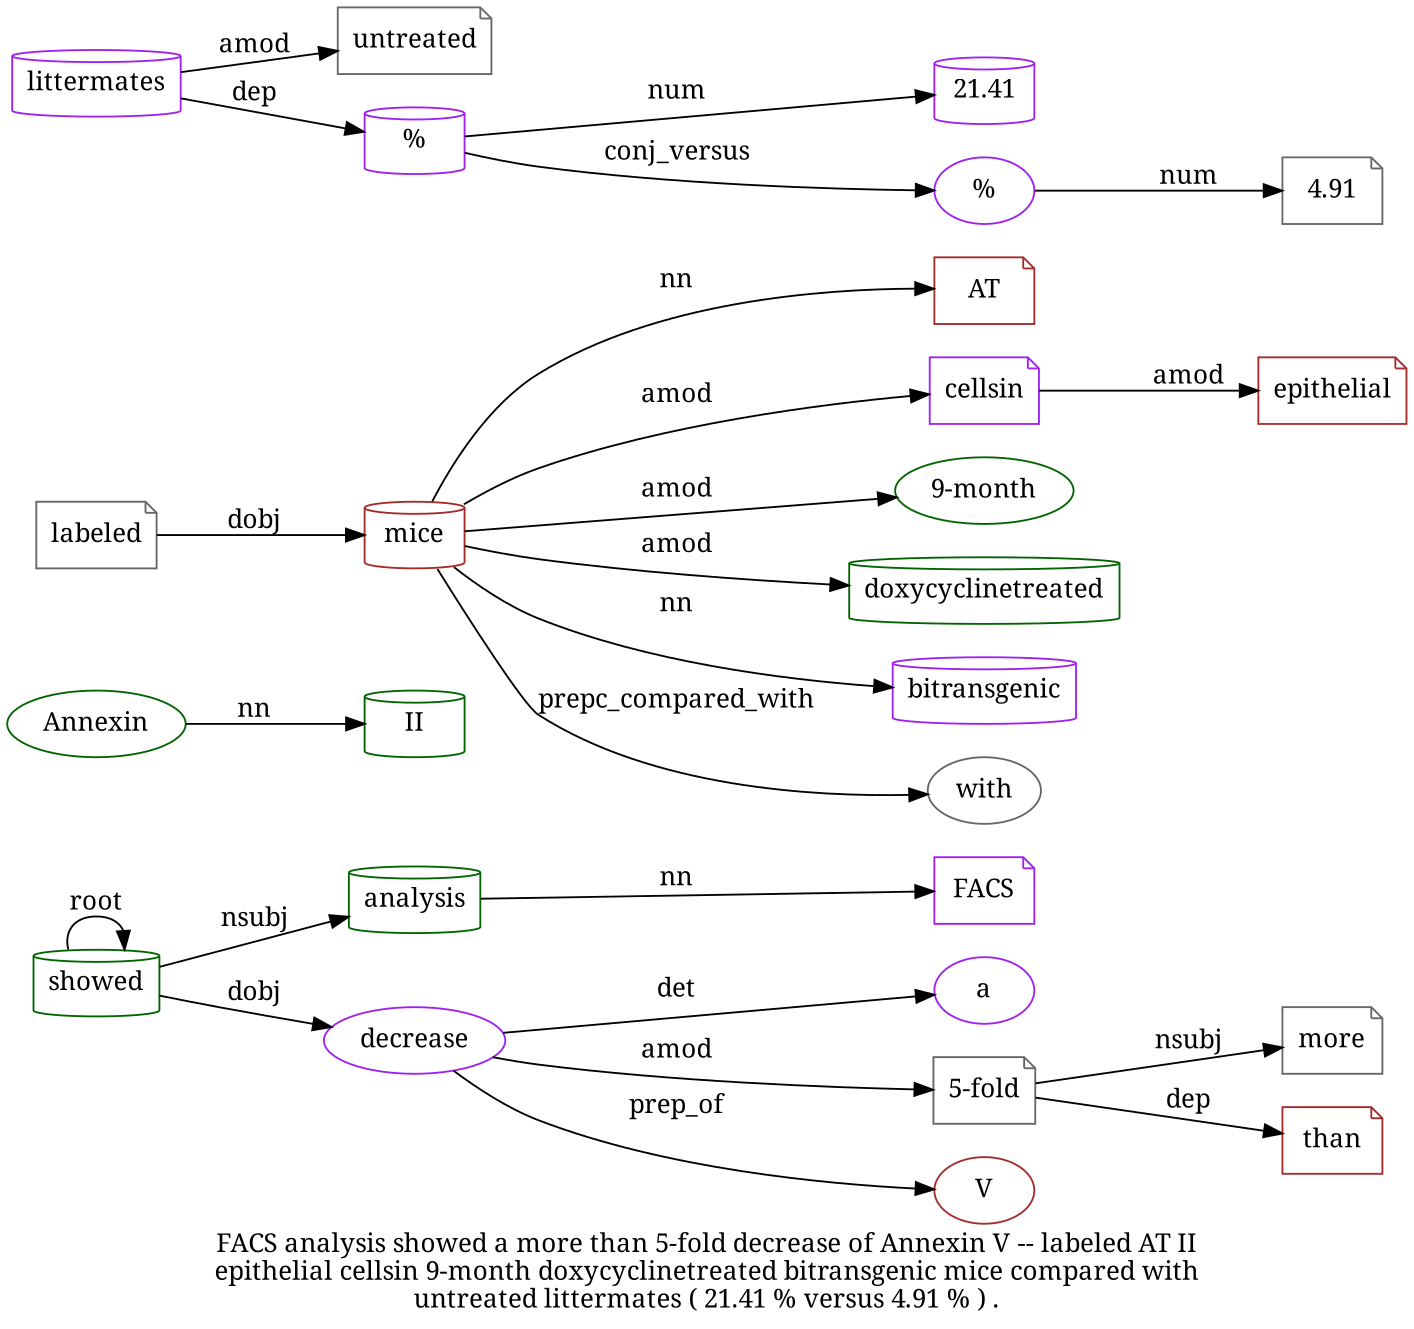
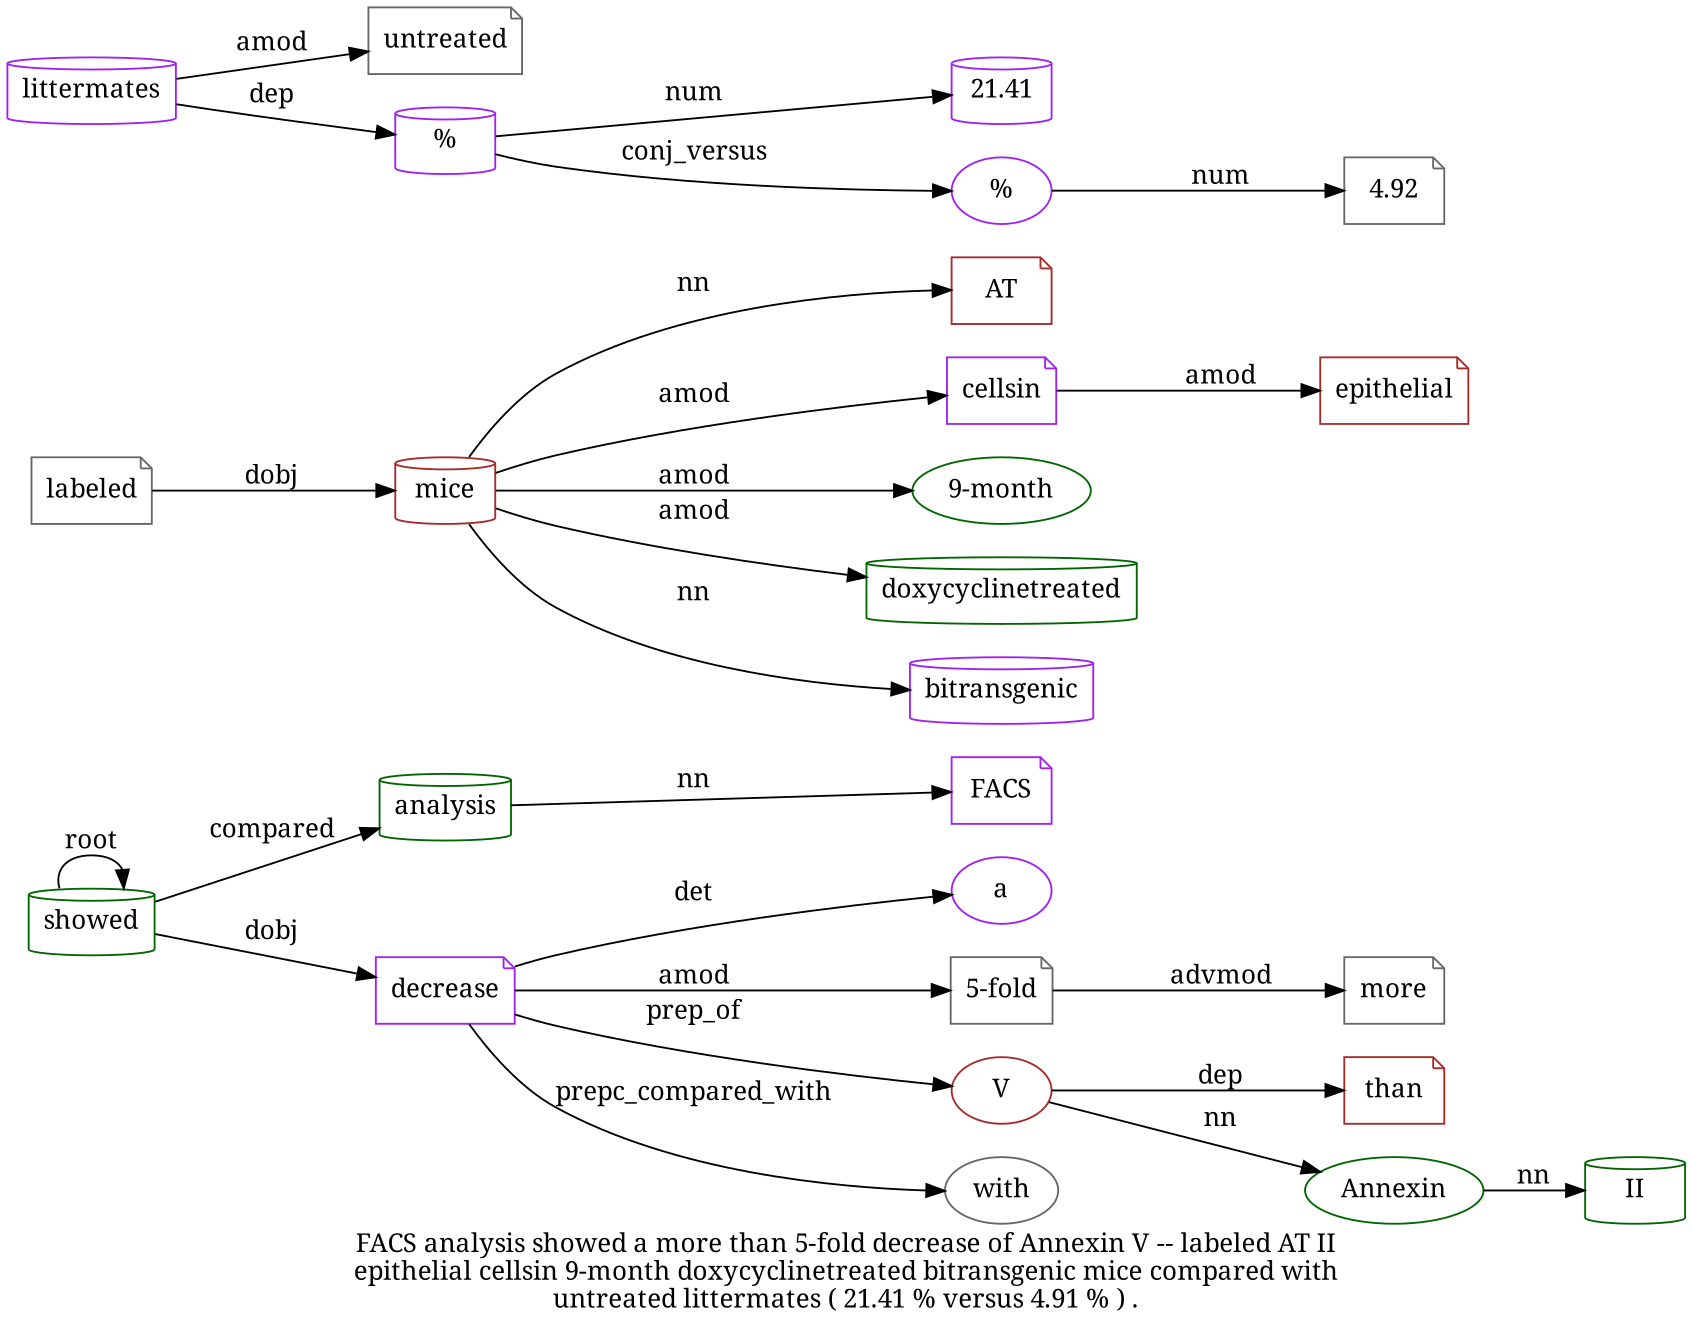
(1332, 191) -> (1394, 191)
(632, 759) -> (677, 1155)
(255, 919) -> (272, 830)
(415, 1040) -> (445, 990)
(1189, 1041) -> (1221, 977)
(1150, 1114) -> (1189, 1090)
none -> (1175, 1135)
